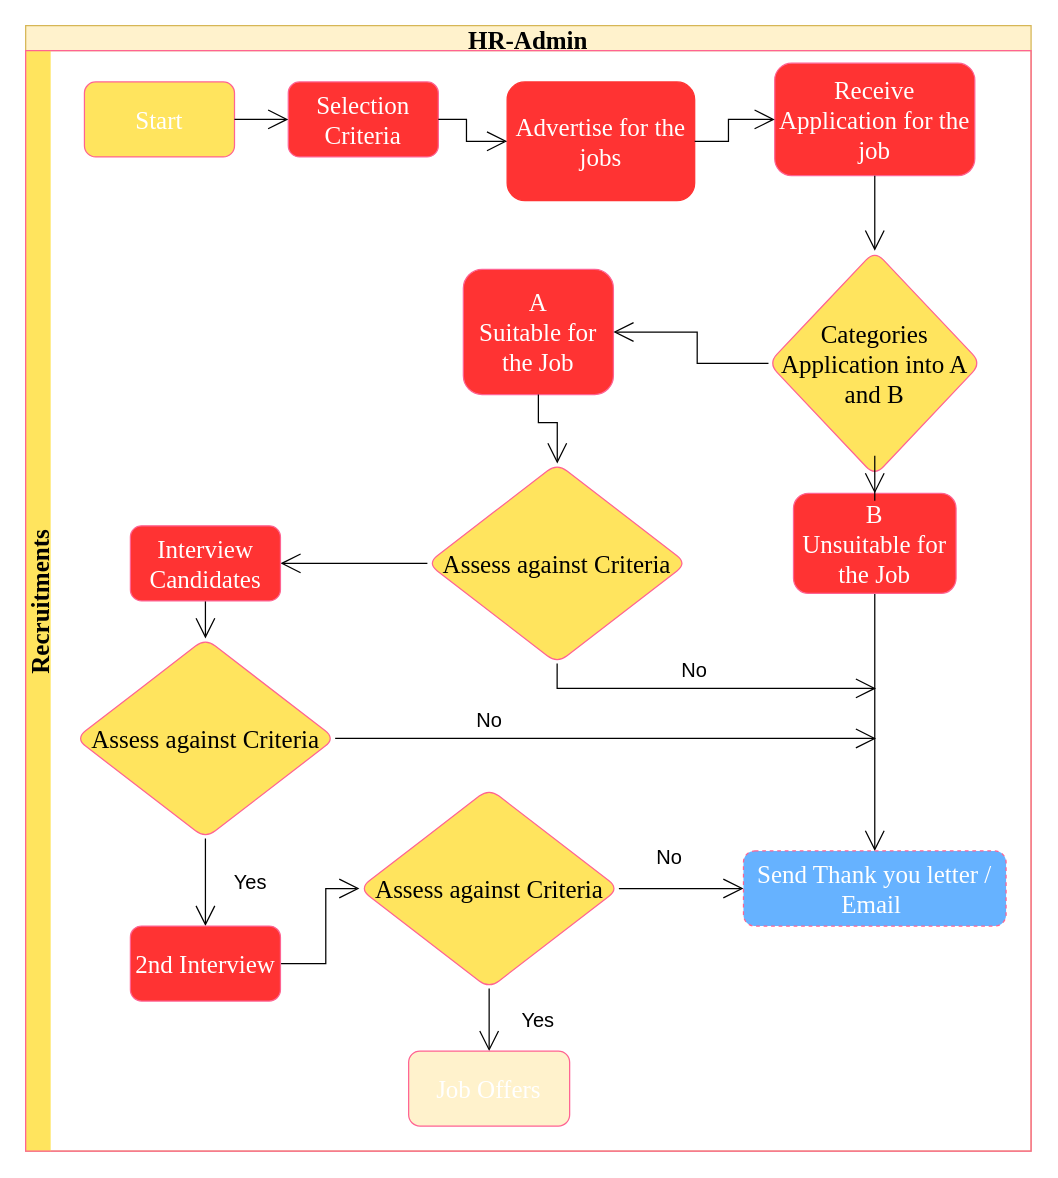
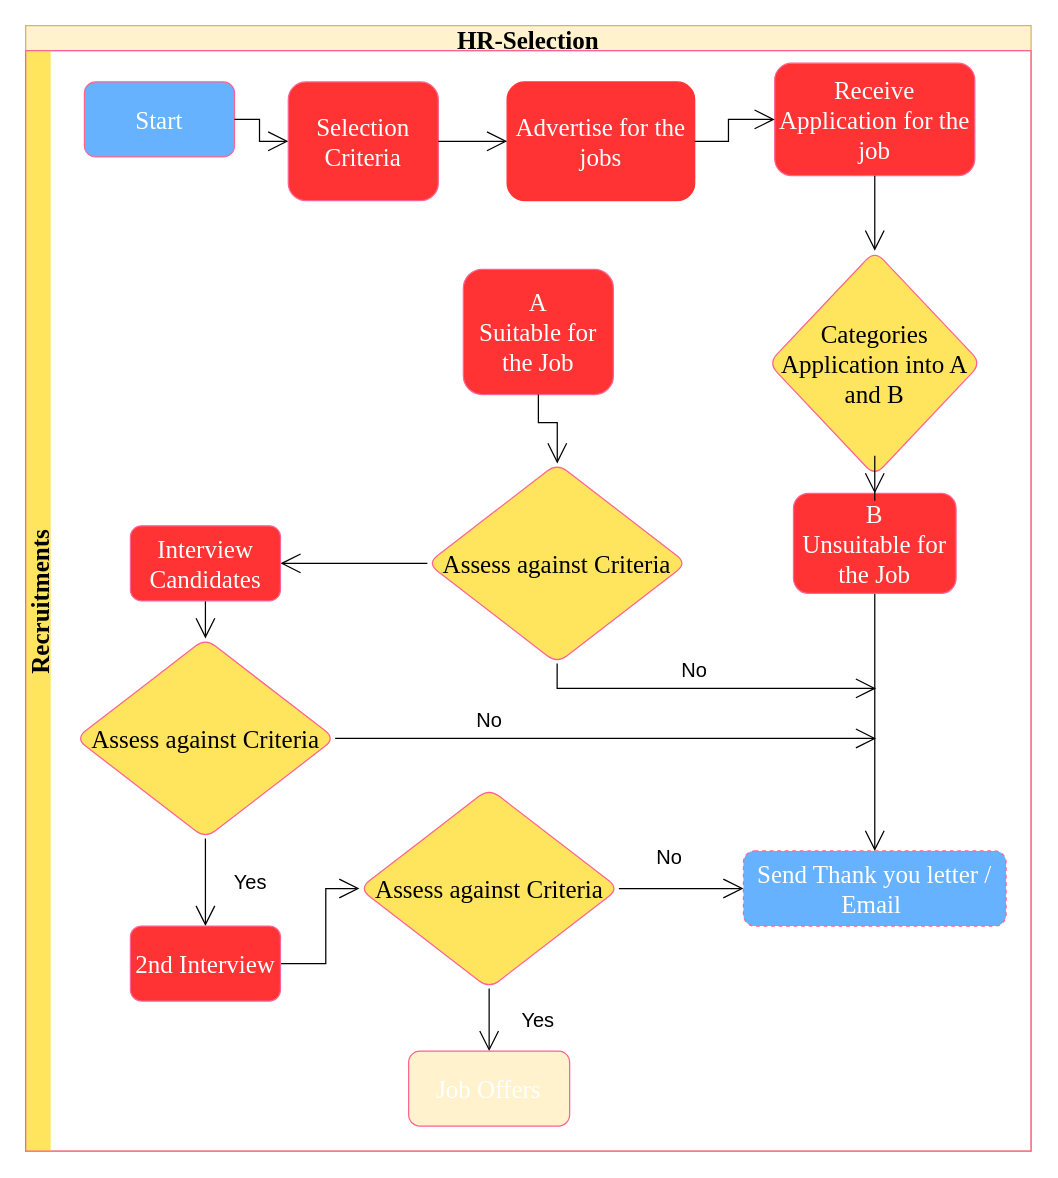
(528, 40) -> (528, 40)
(159, 119) -> (159, 119)
(363, 119) -> (363, 141)
(697, 343) -> none
